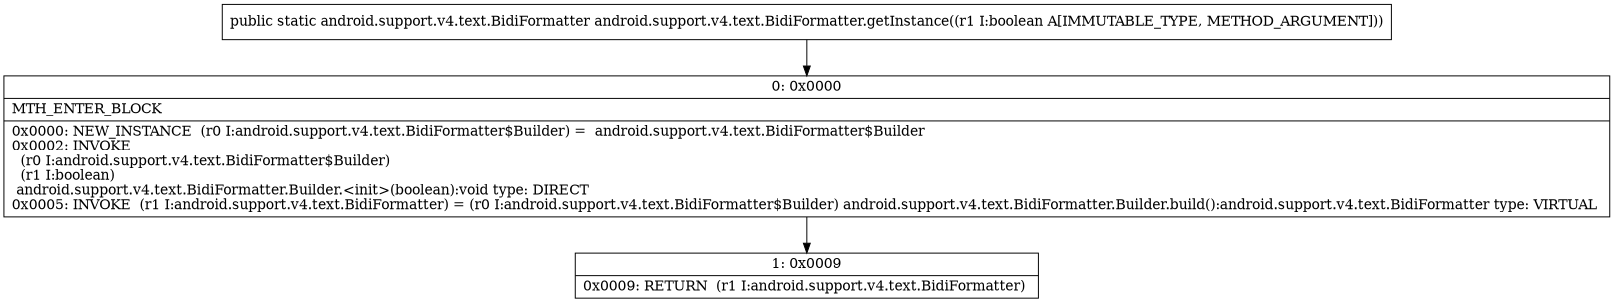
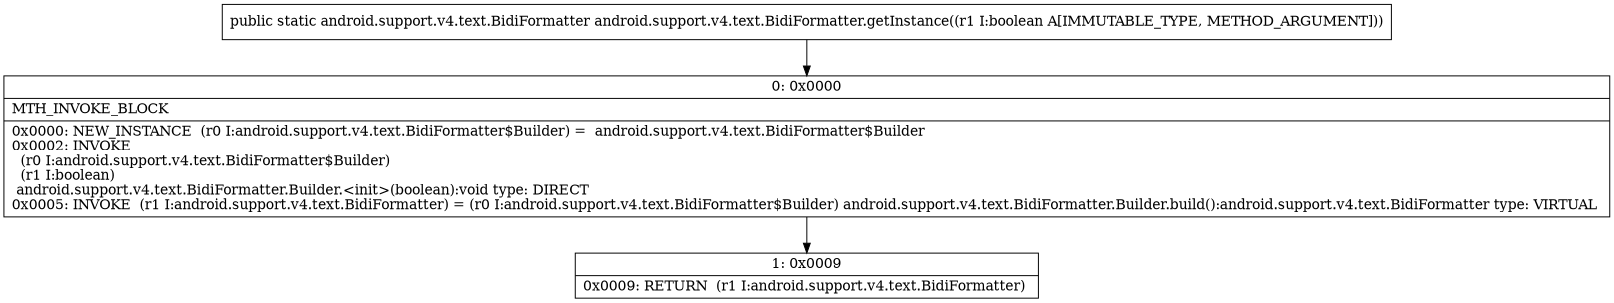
(87, 109) -> (90, 109)
